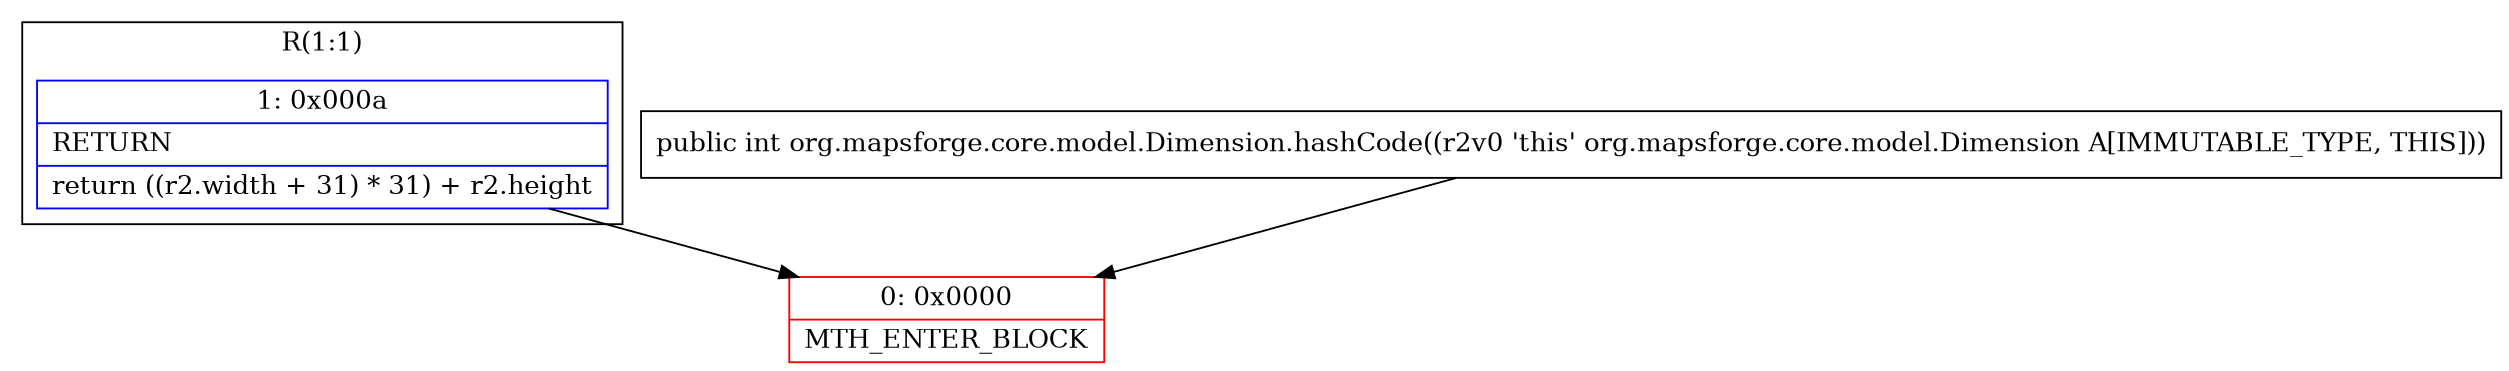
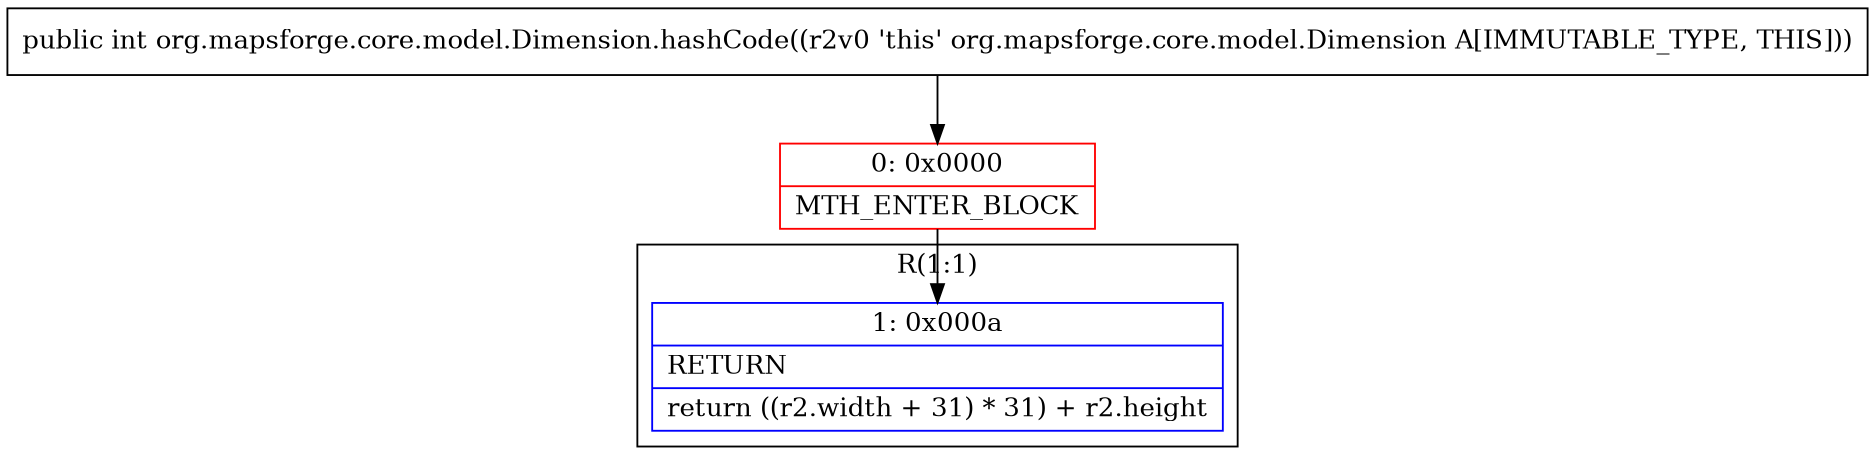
(664, 240) -> (938, 257)
